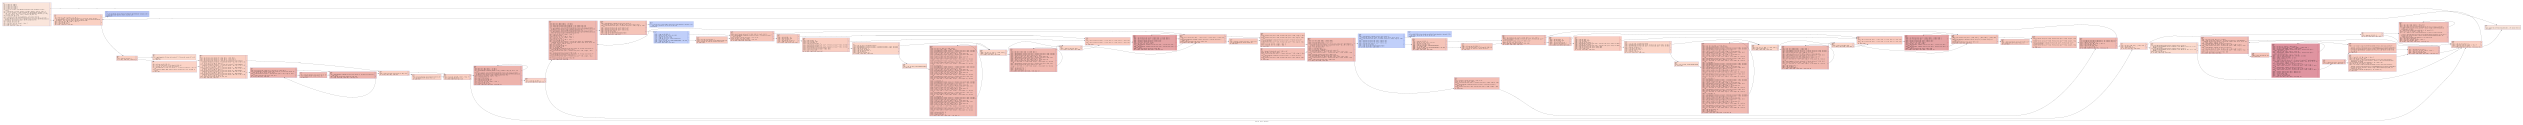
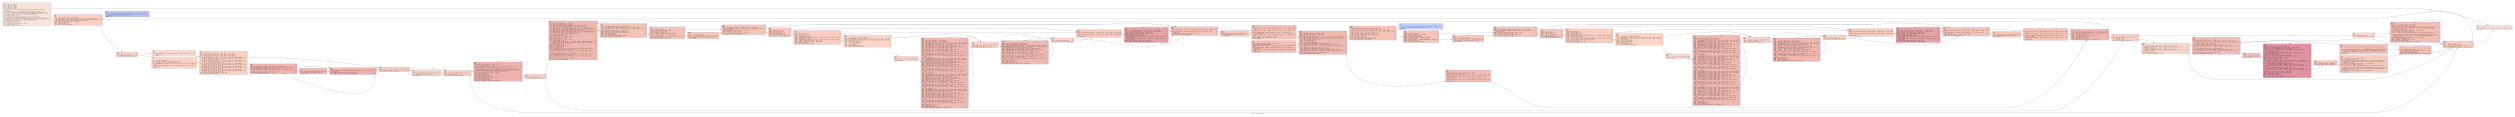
(671, 24) -> none
(671, 37) -> (667, 33)
(1382, 41) -> (1373, 33)
